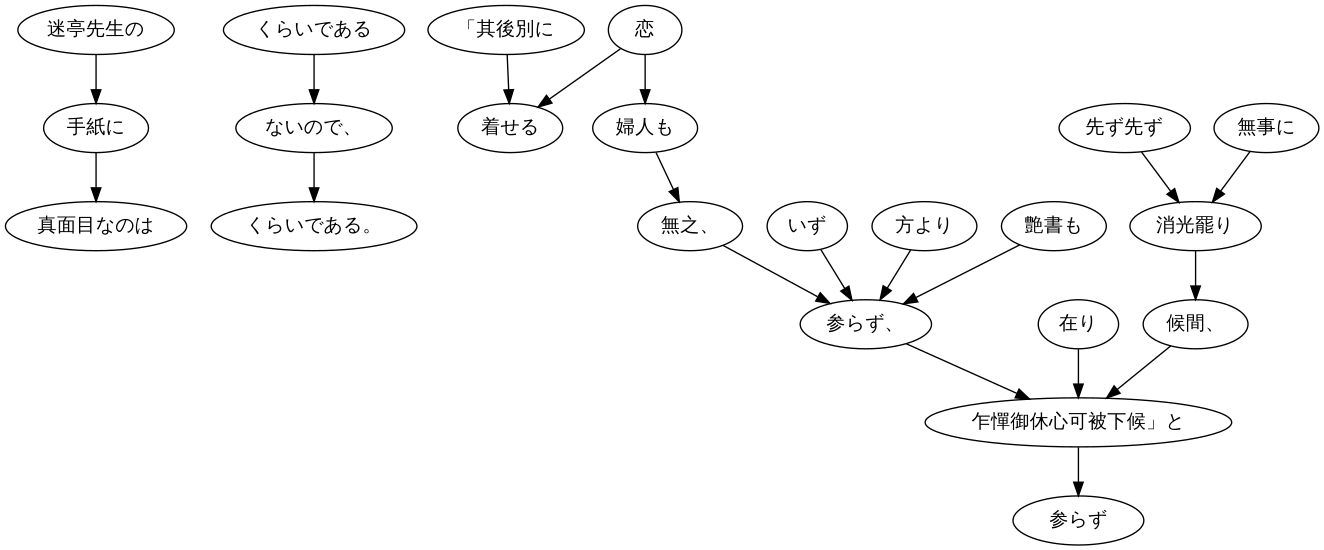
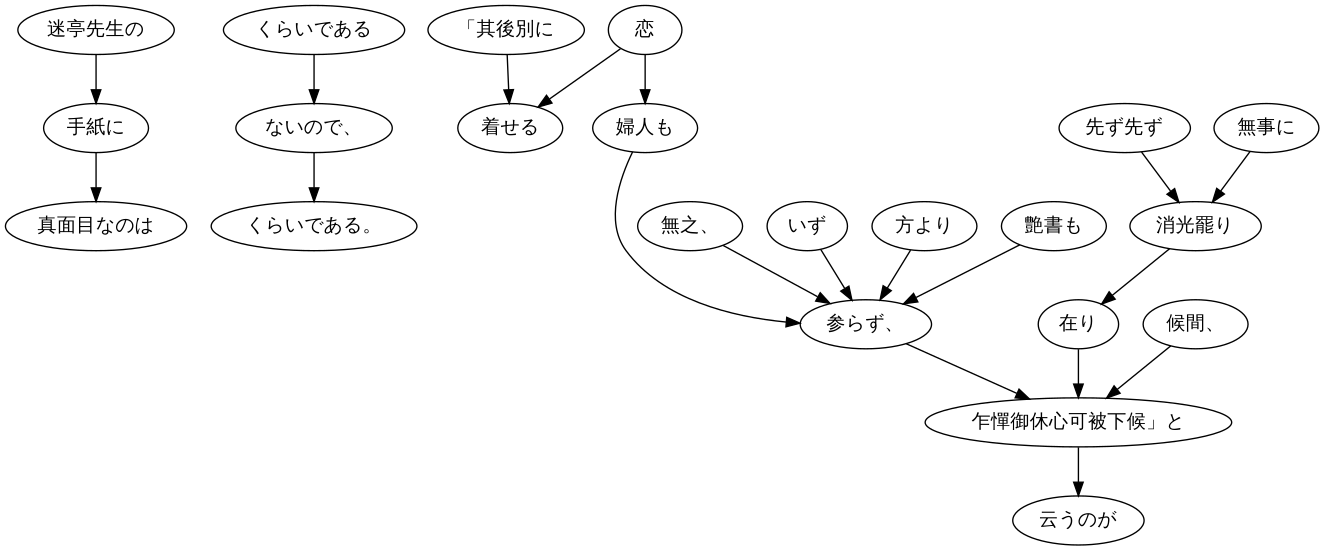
(665, 171) -> (653, 277)
(1196, 269) -> (1141, 272)
(1078, 520) -> (1078, 520)
